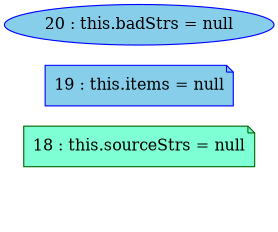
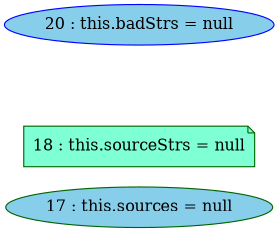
(139, 86) -> none
none -> (139, 207)
